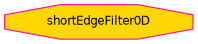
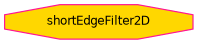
(99, 22) -> (99, 22)
